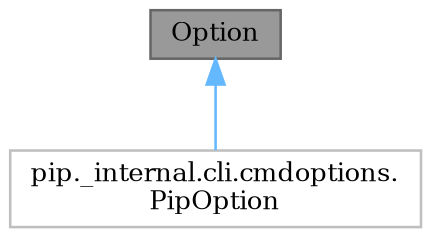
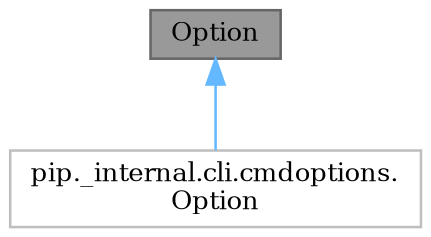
(216, 189) -> (216, 189)
